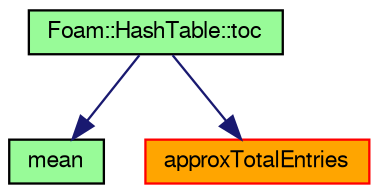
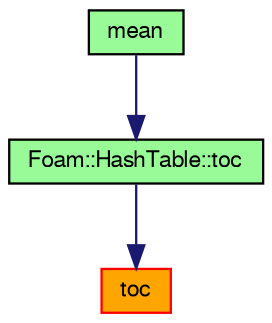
(113, 88) -> (136, 85)
(257, 162) -> (136, 291)
